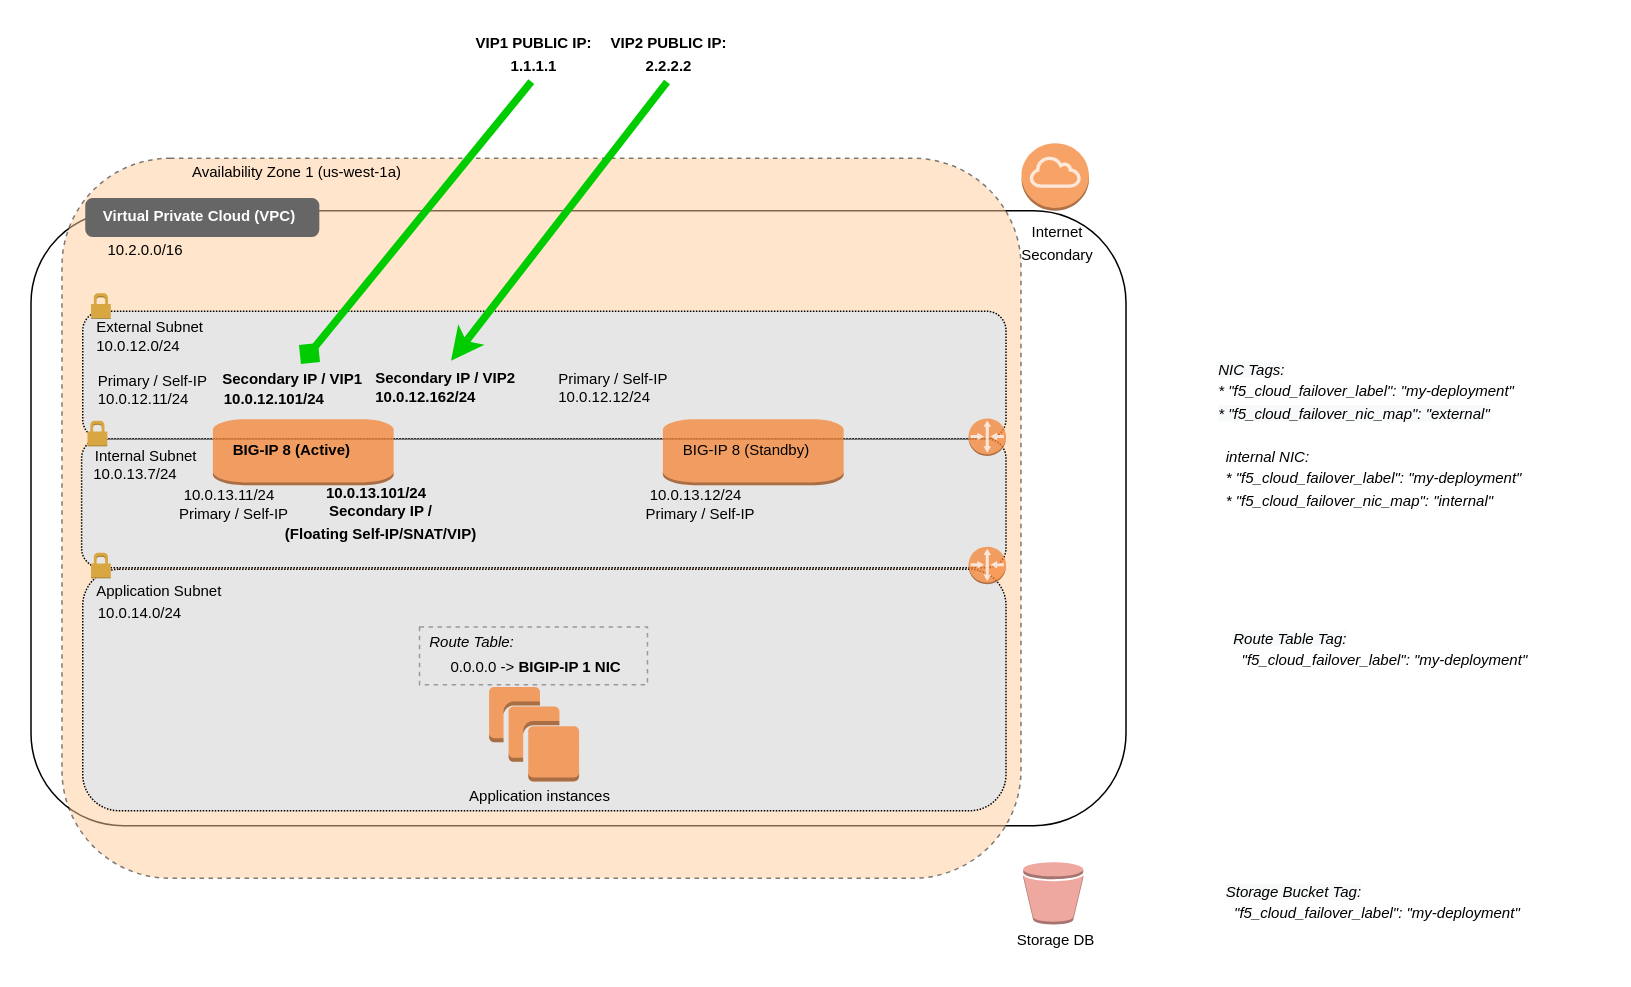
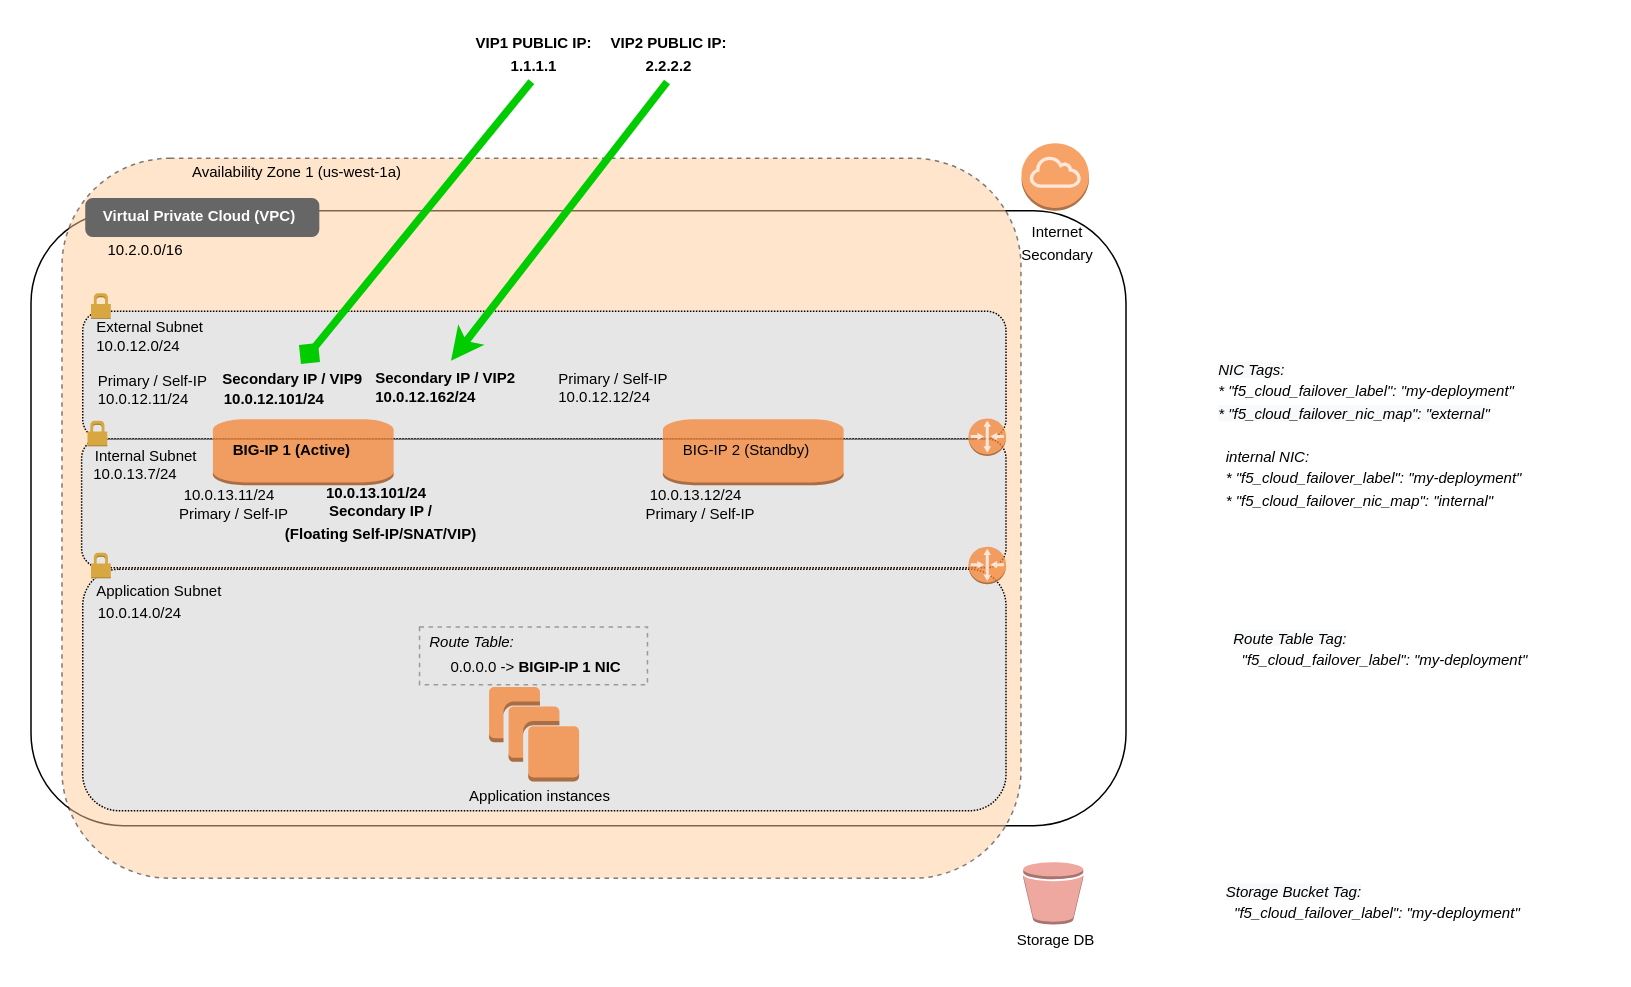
(311, 379) -> (311, 379)
(312, 449) -> (312, 449)
(769, 449) -> (769, 449)
